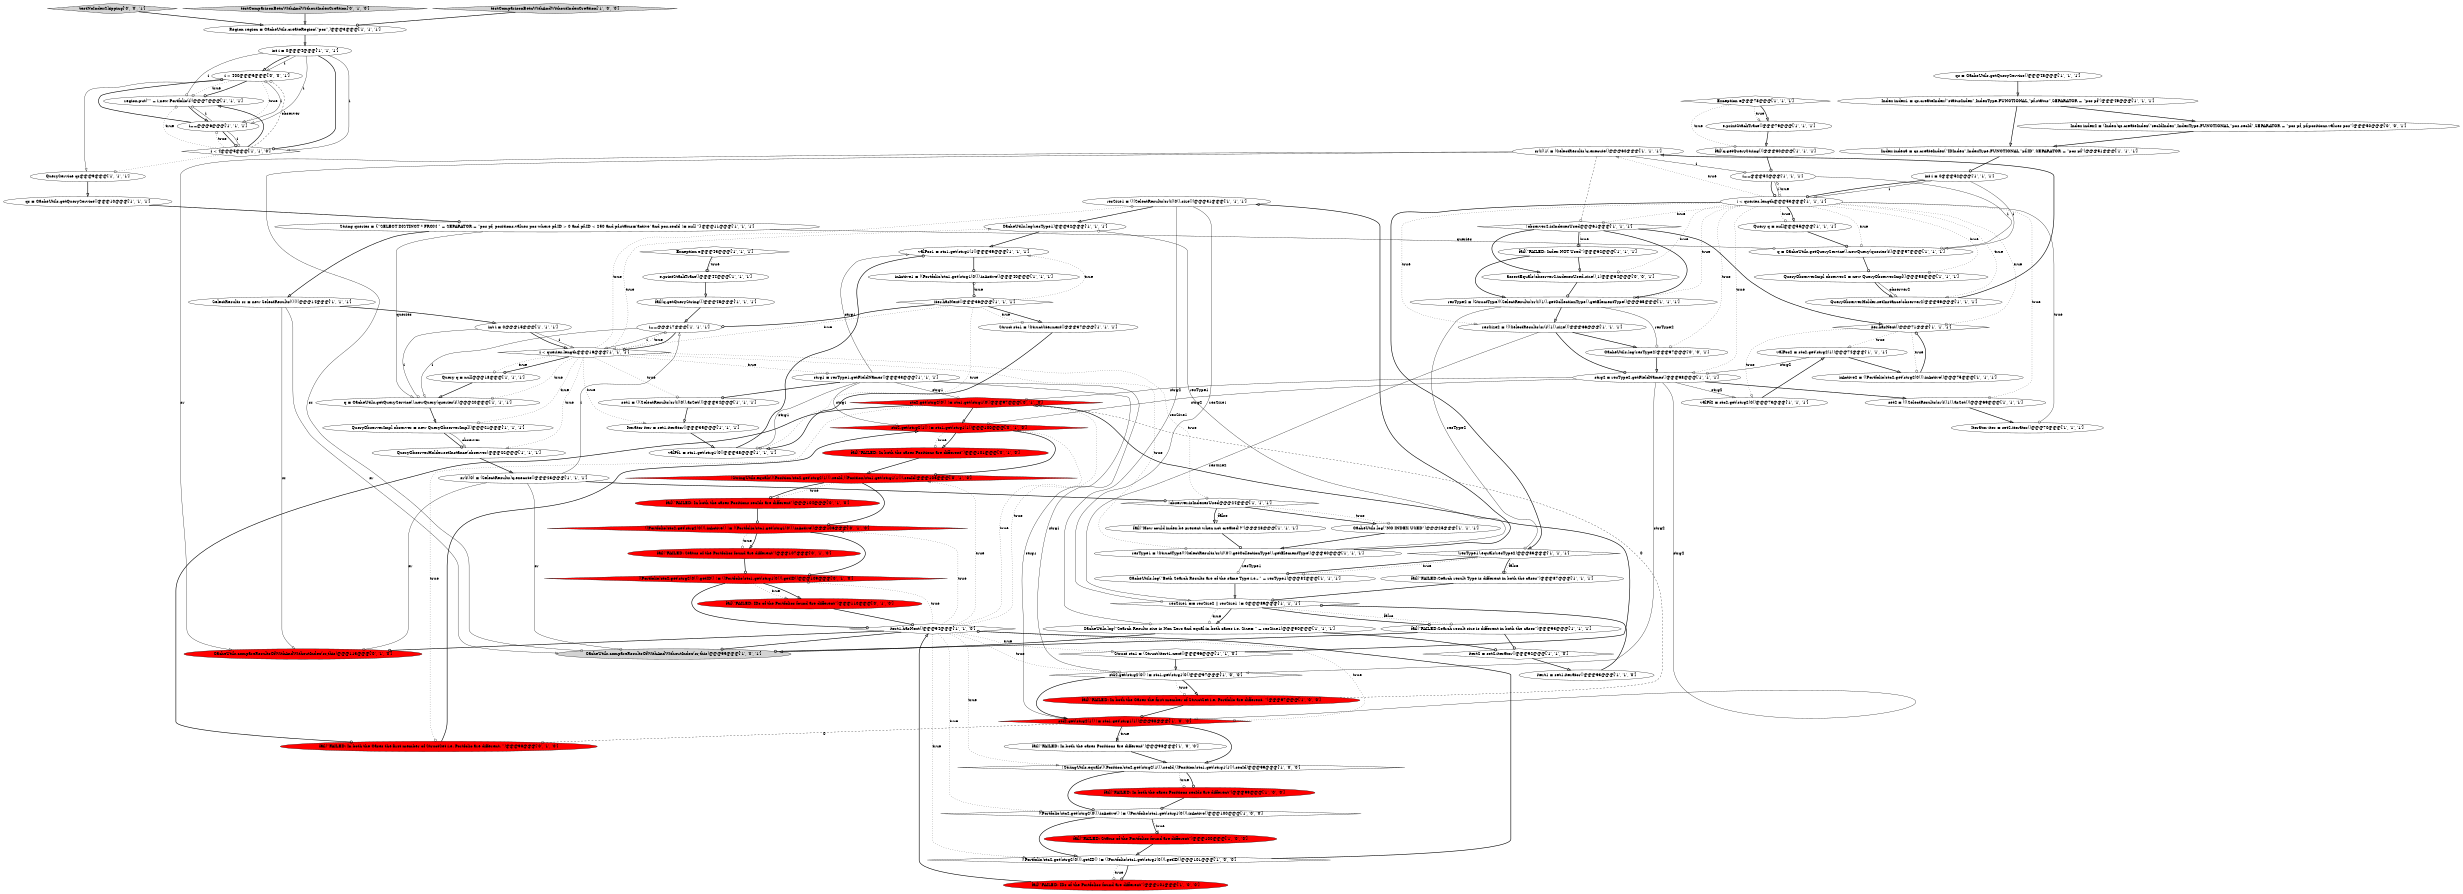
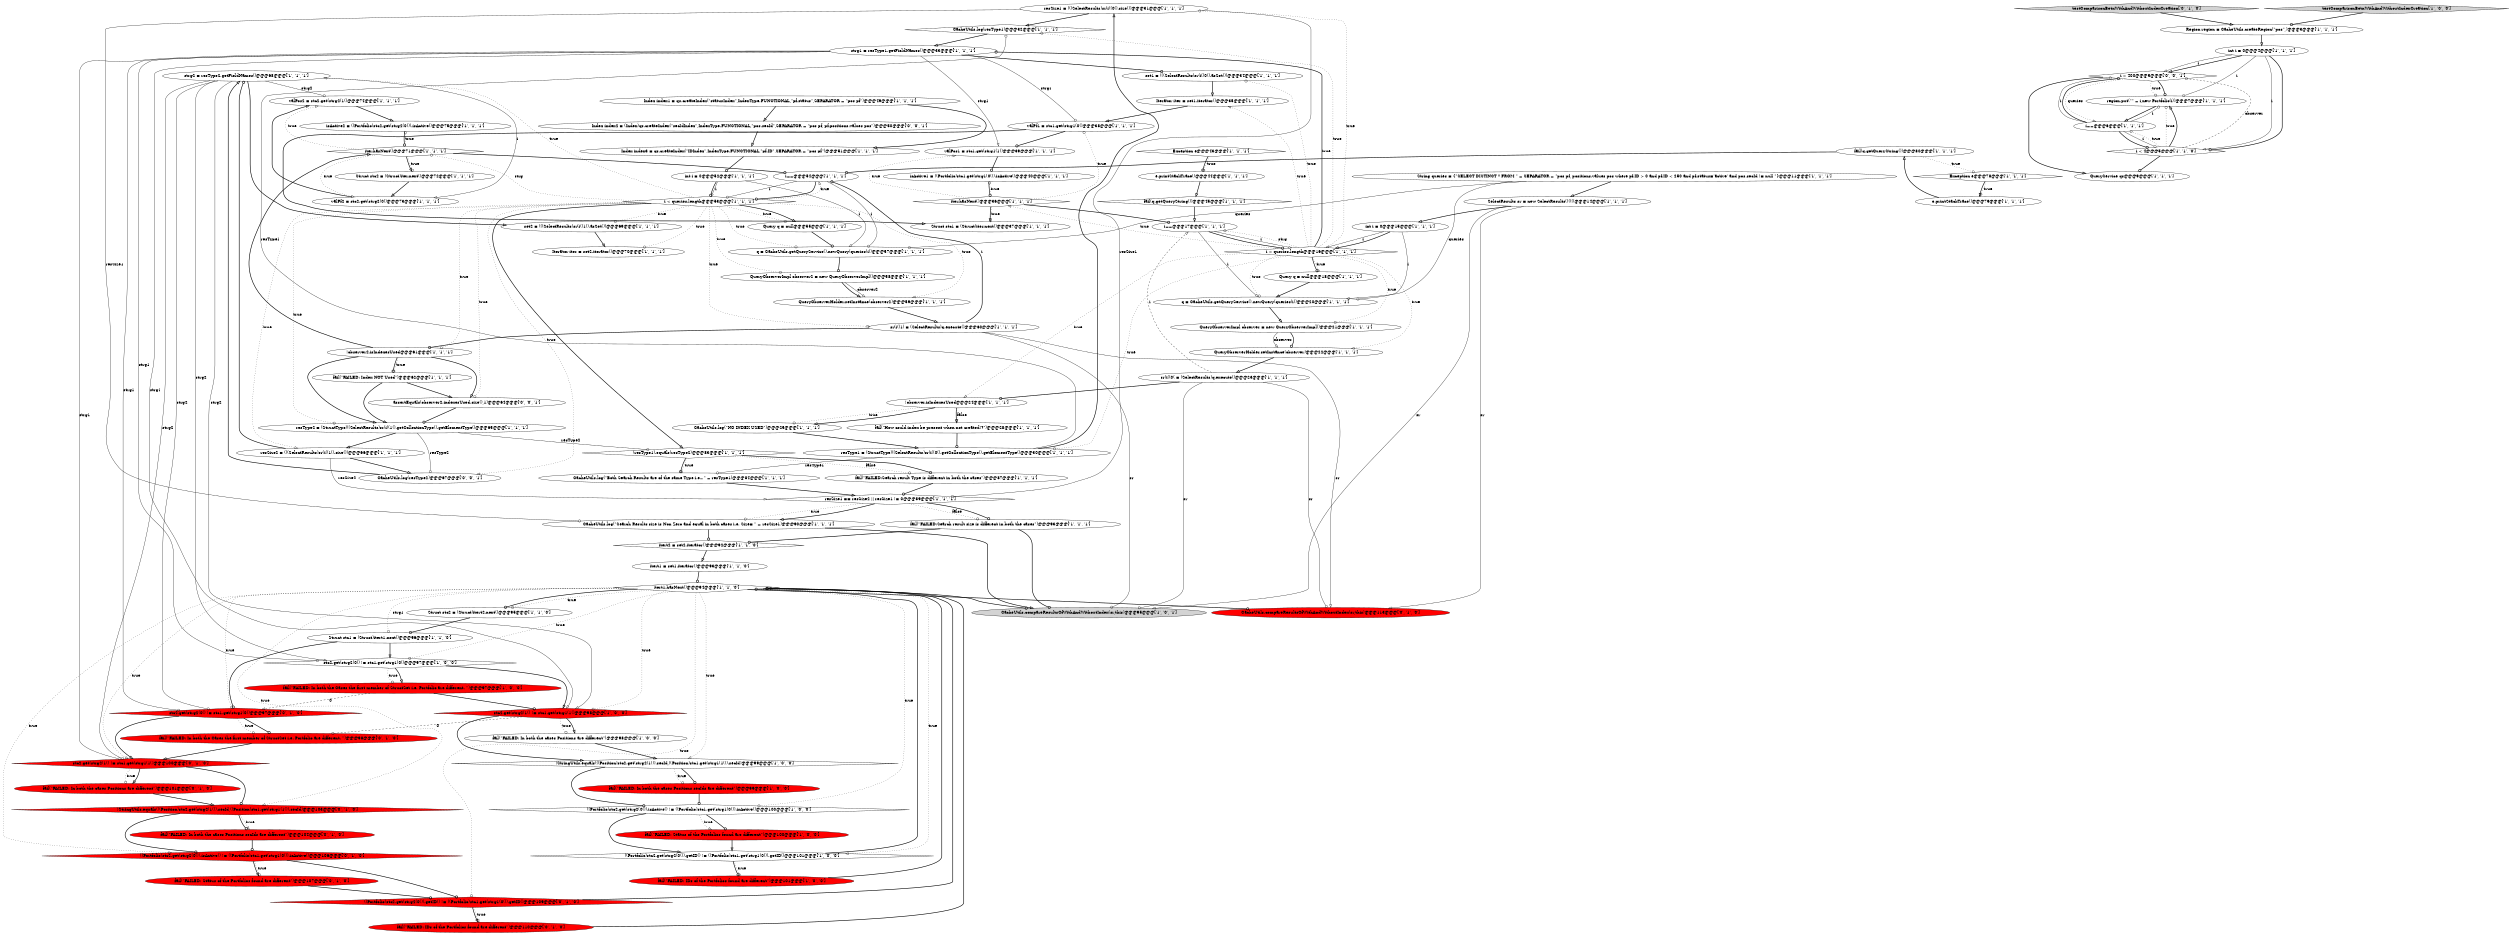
(112, 9) -> none
(257, 76) -> (2153, 76)
(2018, 76) -> none
(118, 87) -> (2029, 116)
(295, 100) -> none
(273, 101) -> (2075, 101)
(1692, 126) -> (1947, 164)
none -> (619, 161)
(168, 163) -> (2150, 163)
(1687, 164) -> (938, 238)
none -> (415, 177)
(1589, 188) -> (650, 332)
(88, 202) -> none
(1782, 202) -> (709, 202)
(2043, 224) -> (681, 234)
(1055, 227) -> (1005, 30)
(1579, 227) -> (400, 352)
(1016, 239) -> (962, 40)
(2018, 264) -> (519, 177)
(1722, 281) -> (525, 317)
(706, 302) -> (1195, 202)
(783, 328) -> (1144, 232)
(659, 340) -> (1283, 239)
(722, 364) -> (1247, 61)
(973, 366) -> (1100, 305)
(1759, 367) -> (294, 88)
(597, 384) -> (1150, 310)
(1717, 390) -> (518, 139)
(950, 393) -> (308, 136)
(1220, 503) -> (957, 403)
(1502, 611) -> (698, 576)
none -> (489, 613)
(1008, 641) -> (398, 613)
(1176, 654) -> (390, 638)
